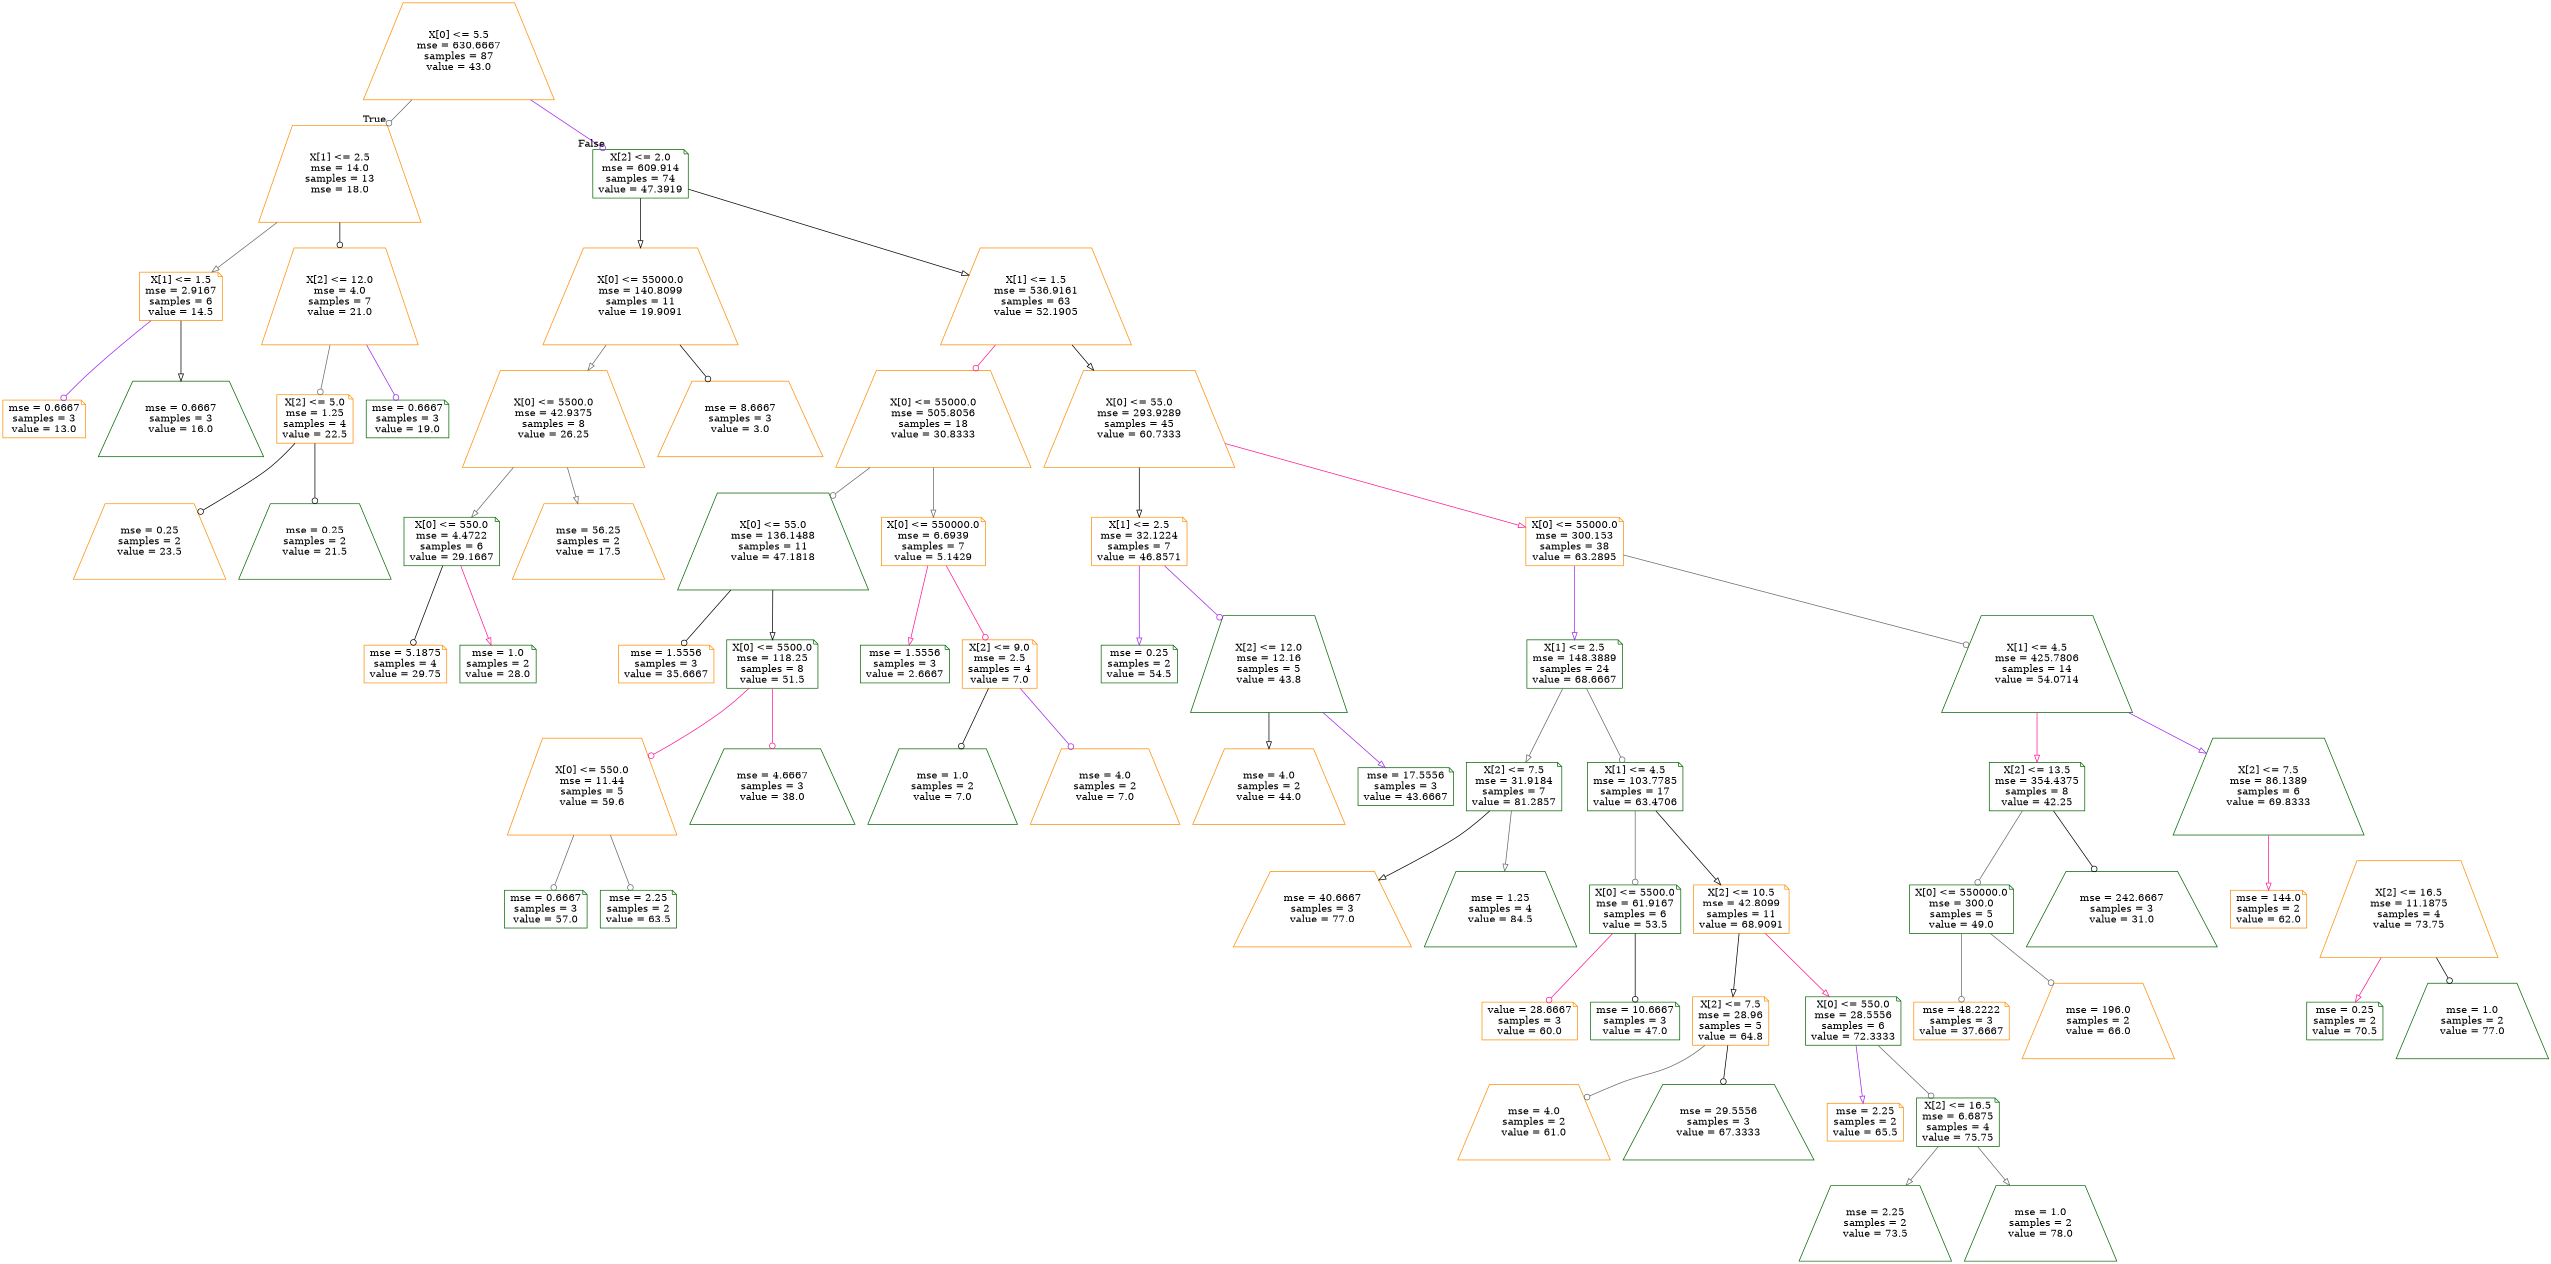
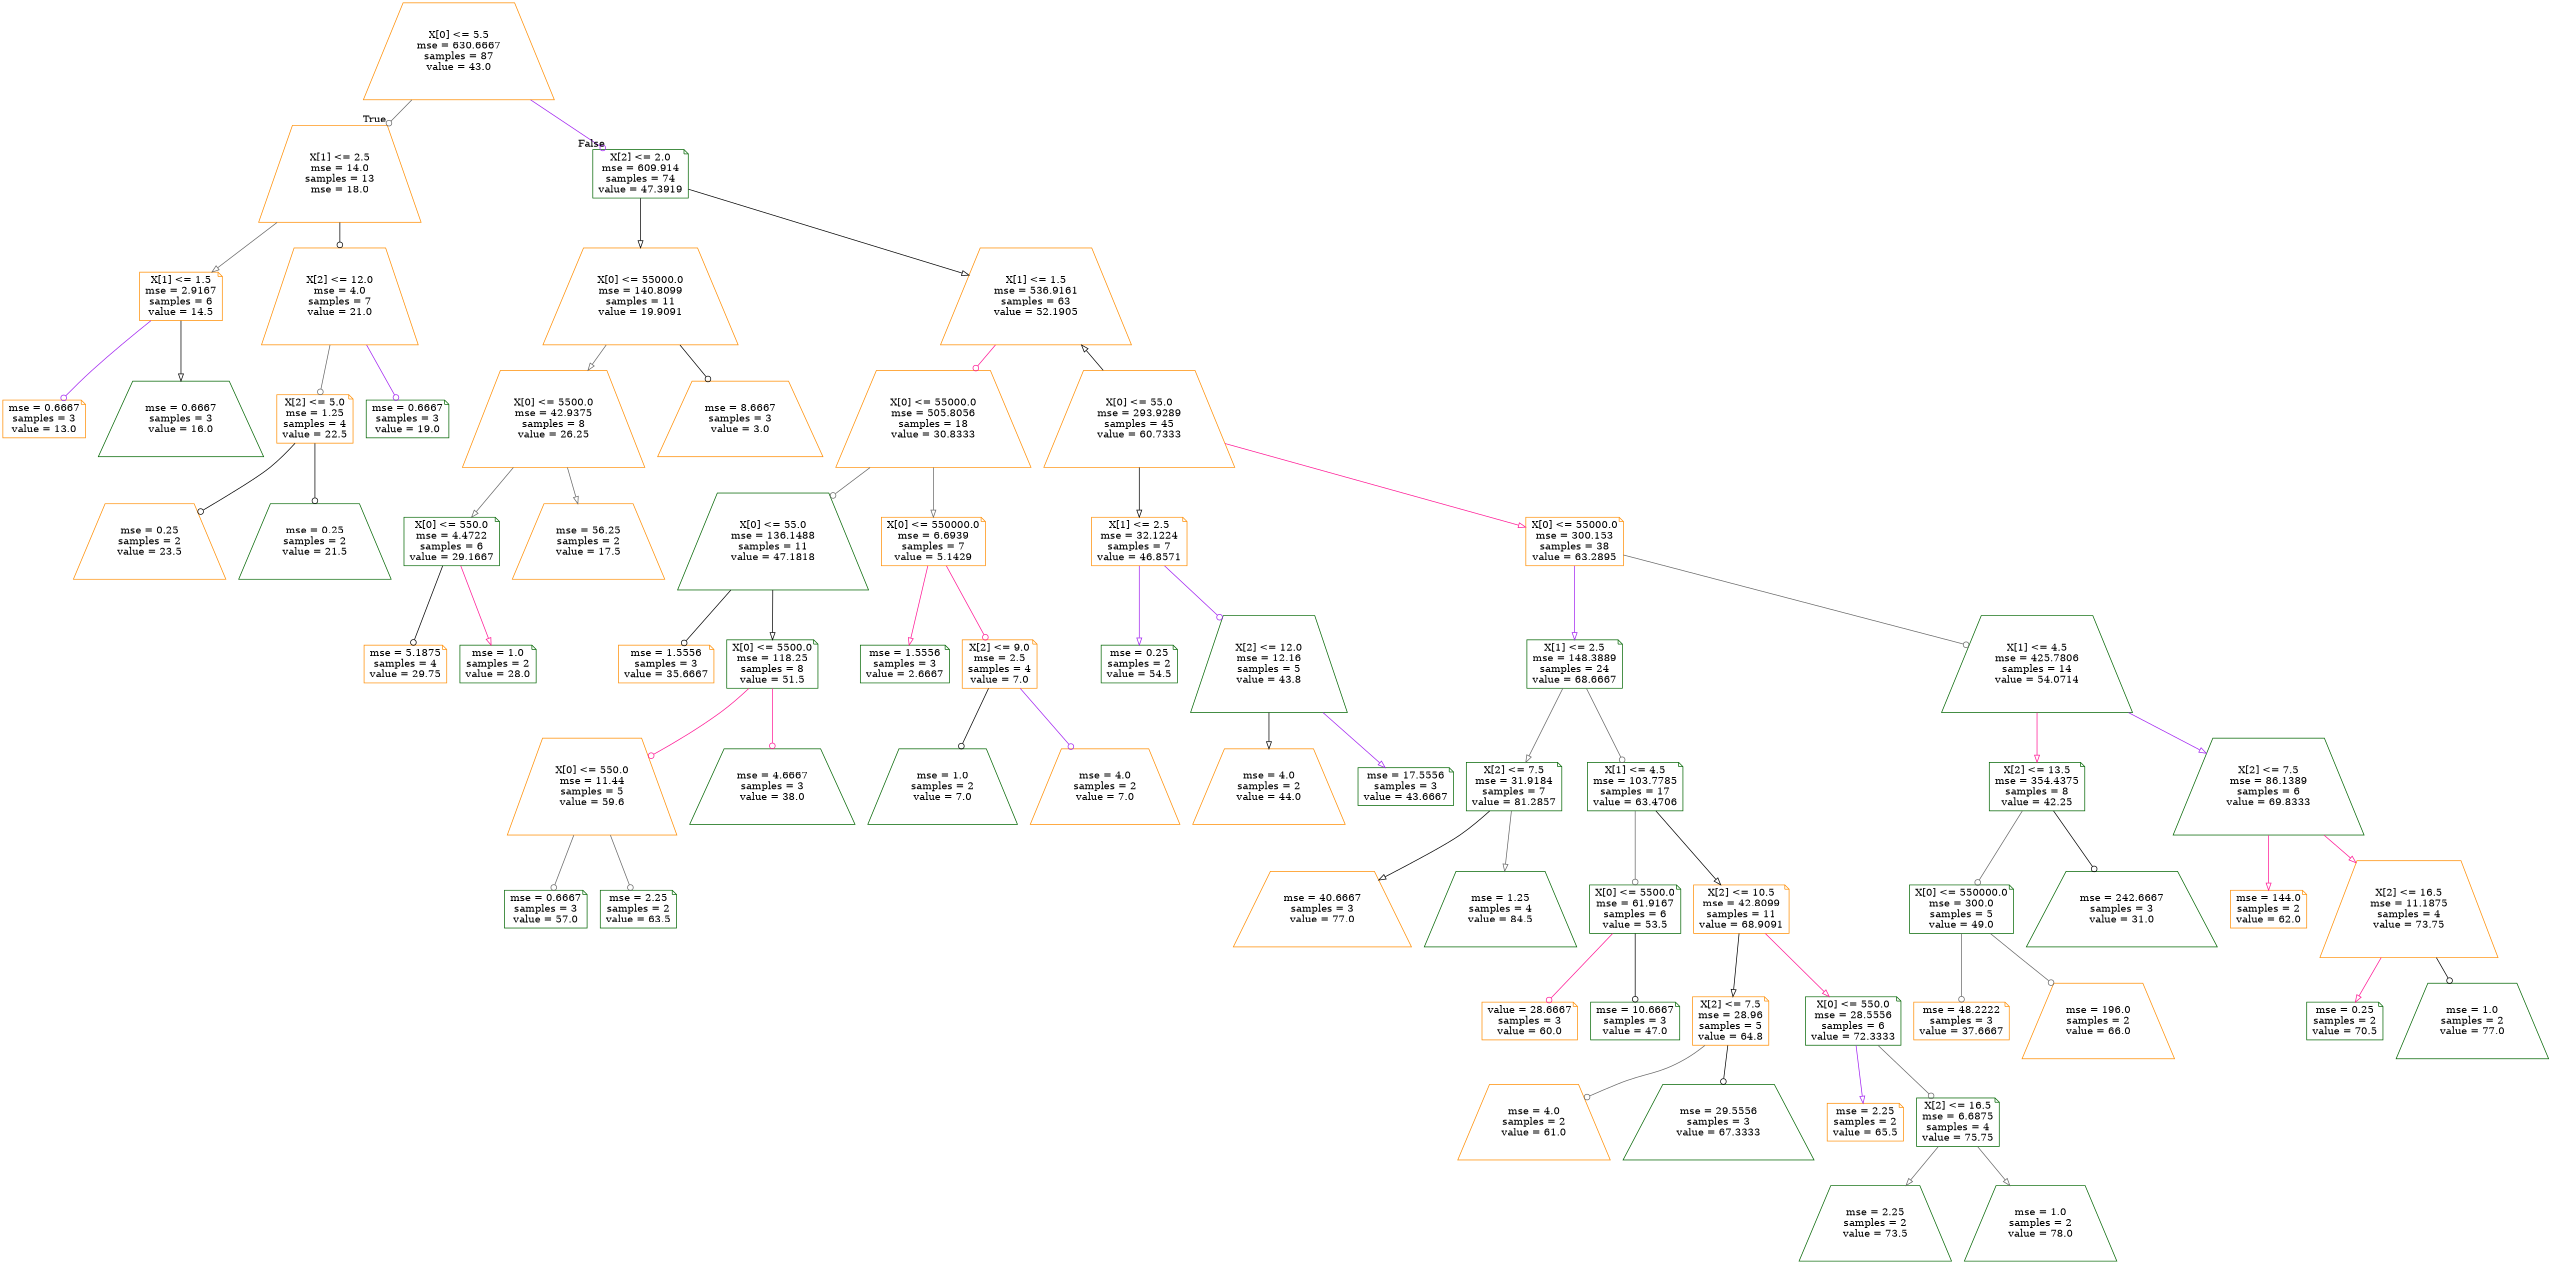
(1080, 355) -> (1095, 360)
none -> (2337, 847)
